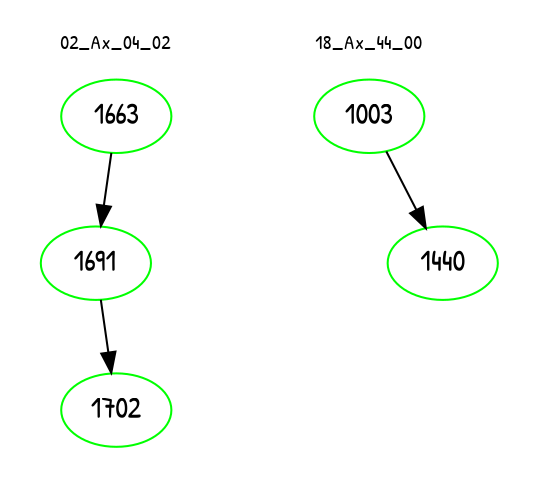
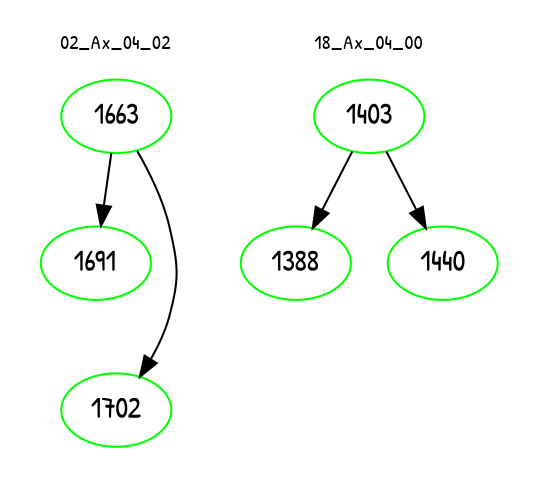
(369, 44) -> (369, 44)
(369, 116) -> (369, 116)
none -> (296, 263)
(105, 326) -> (175, 253)
